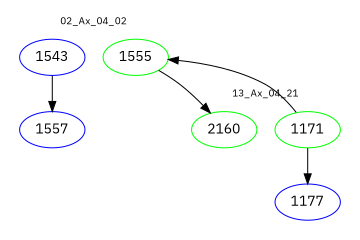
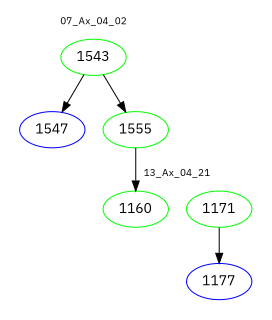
(94, 22) -> (94, 22)
(52, 57) -> (94, 57)
(243, 74) -> (112, 89)
(52, 130) -> (52, 130)
(224, 130) -> (136, 209)
